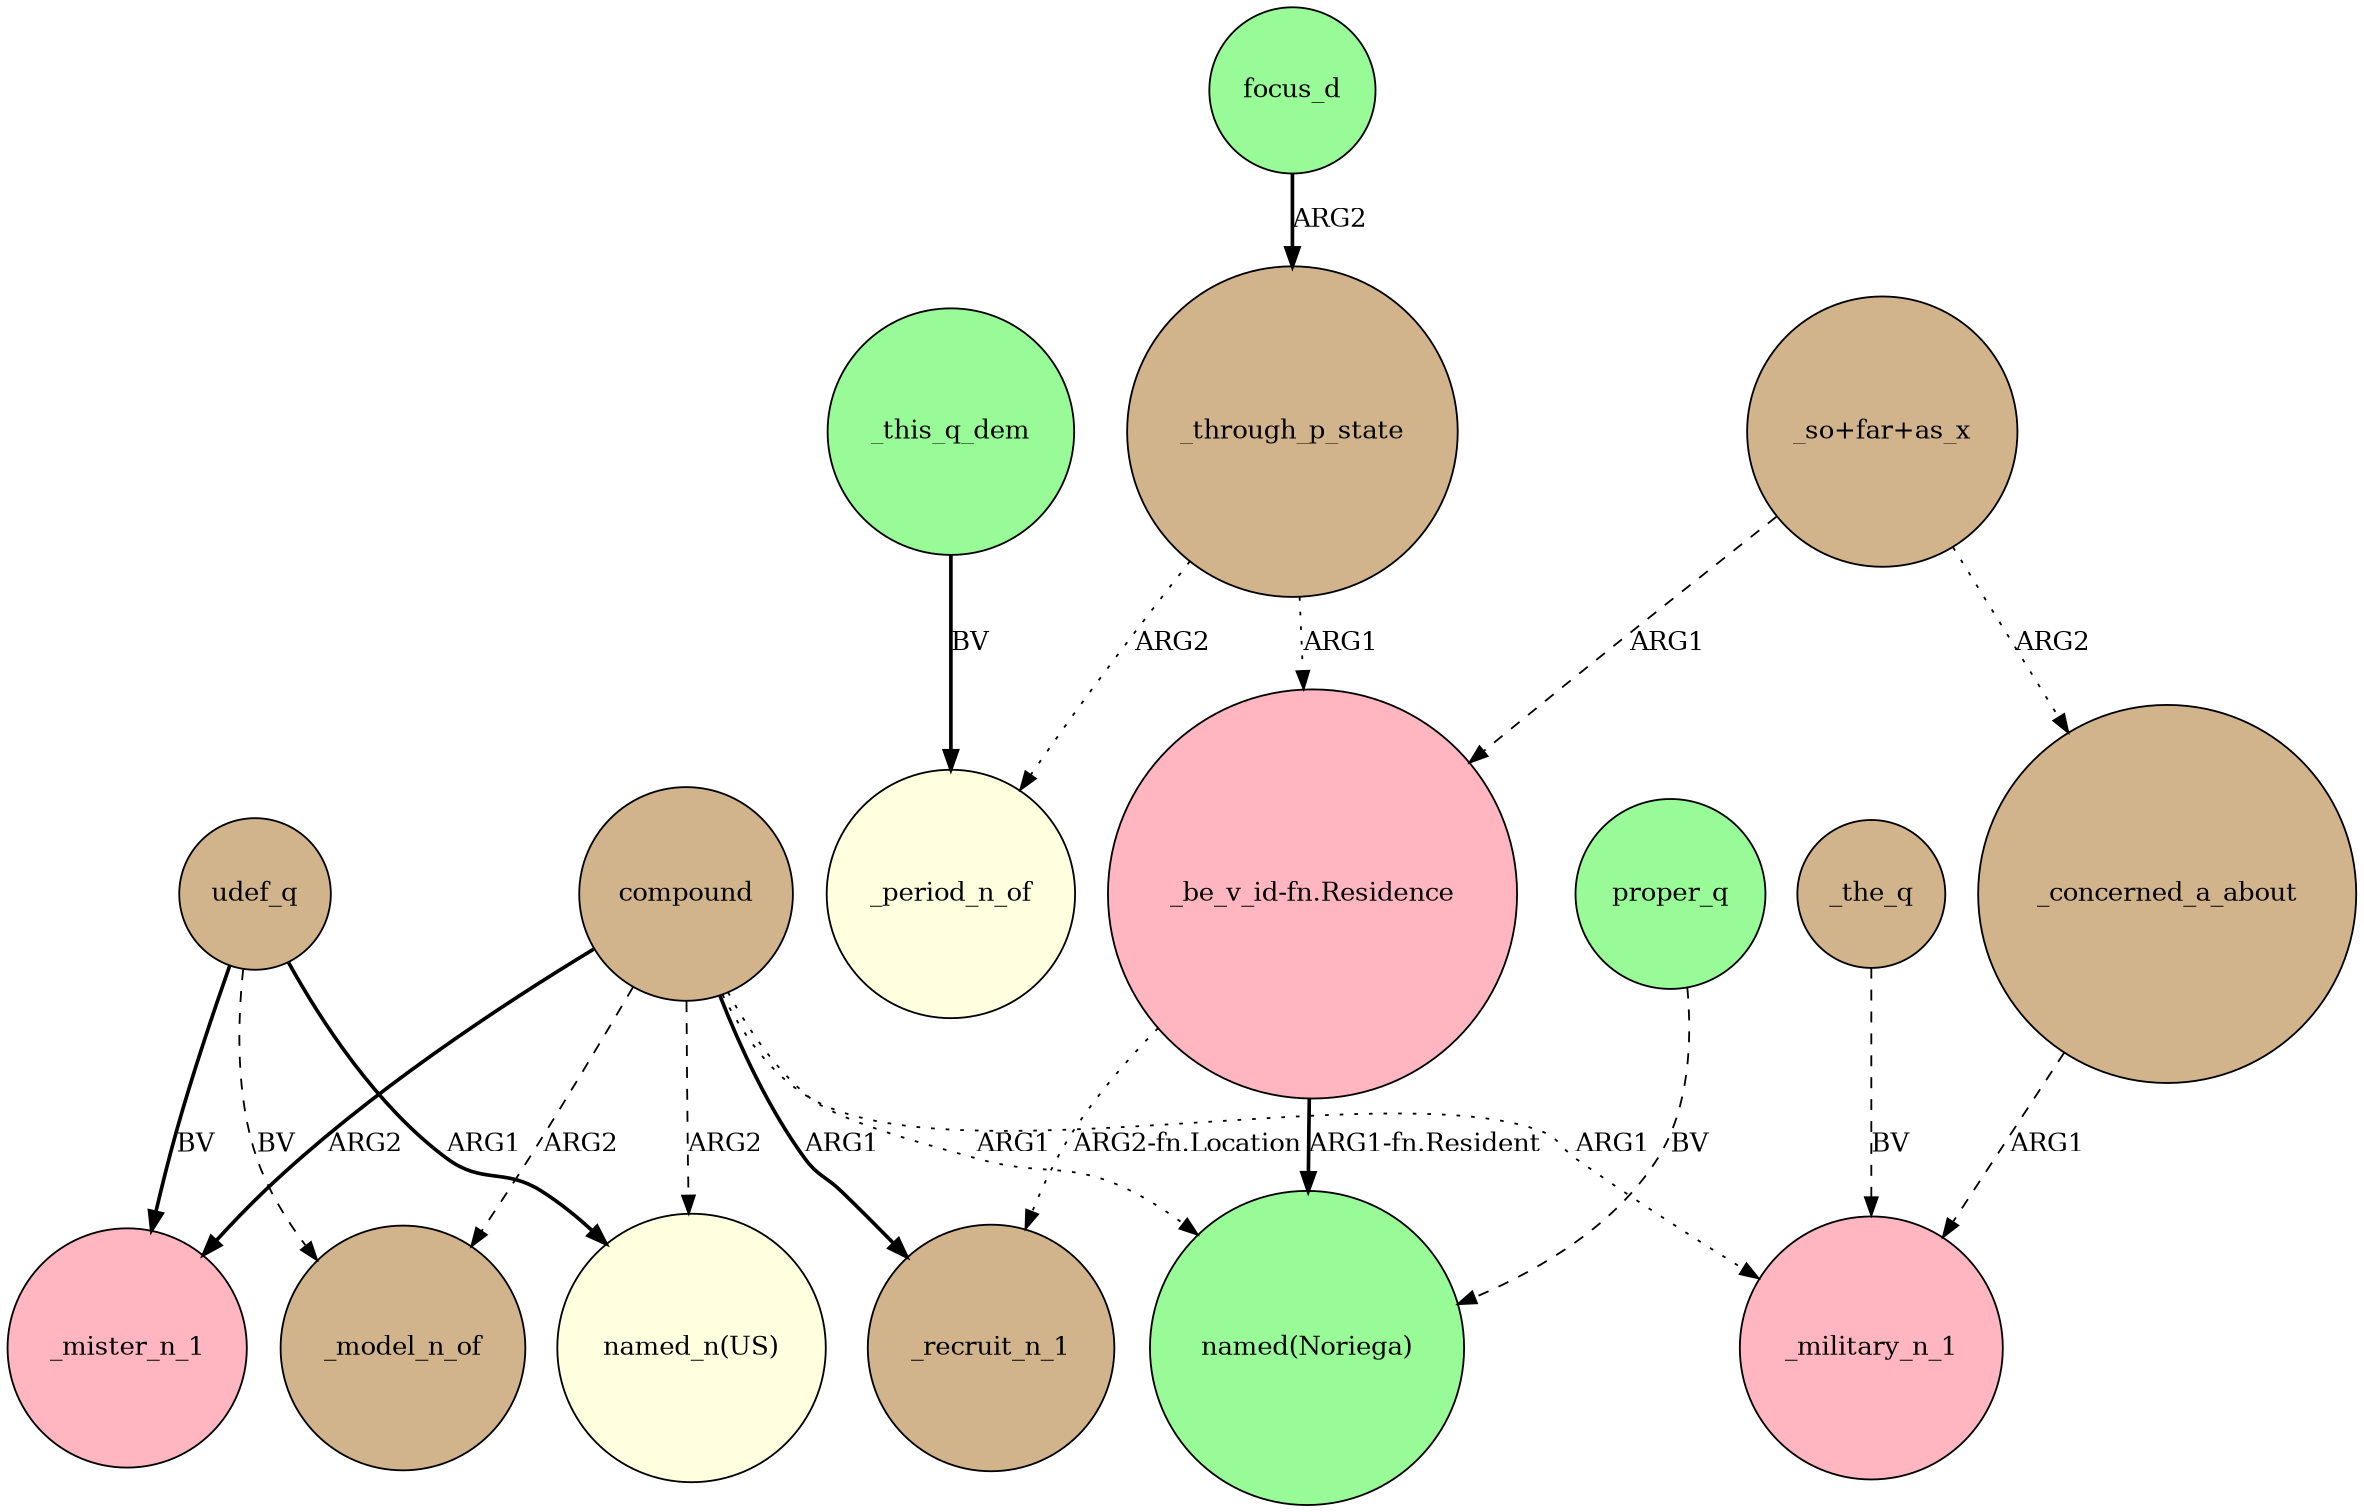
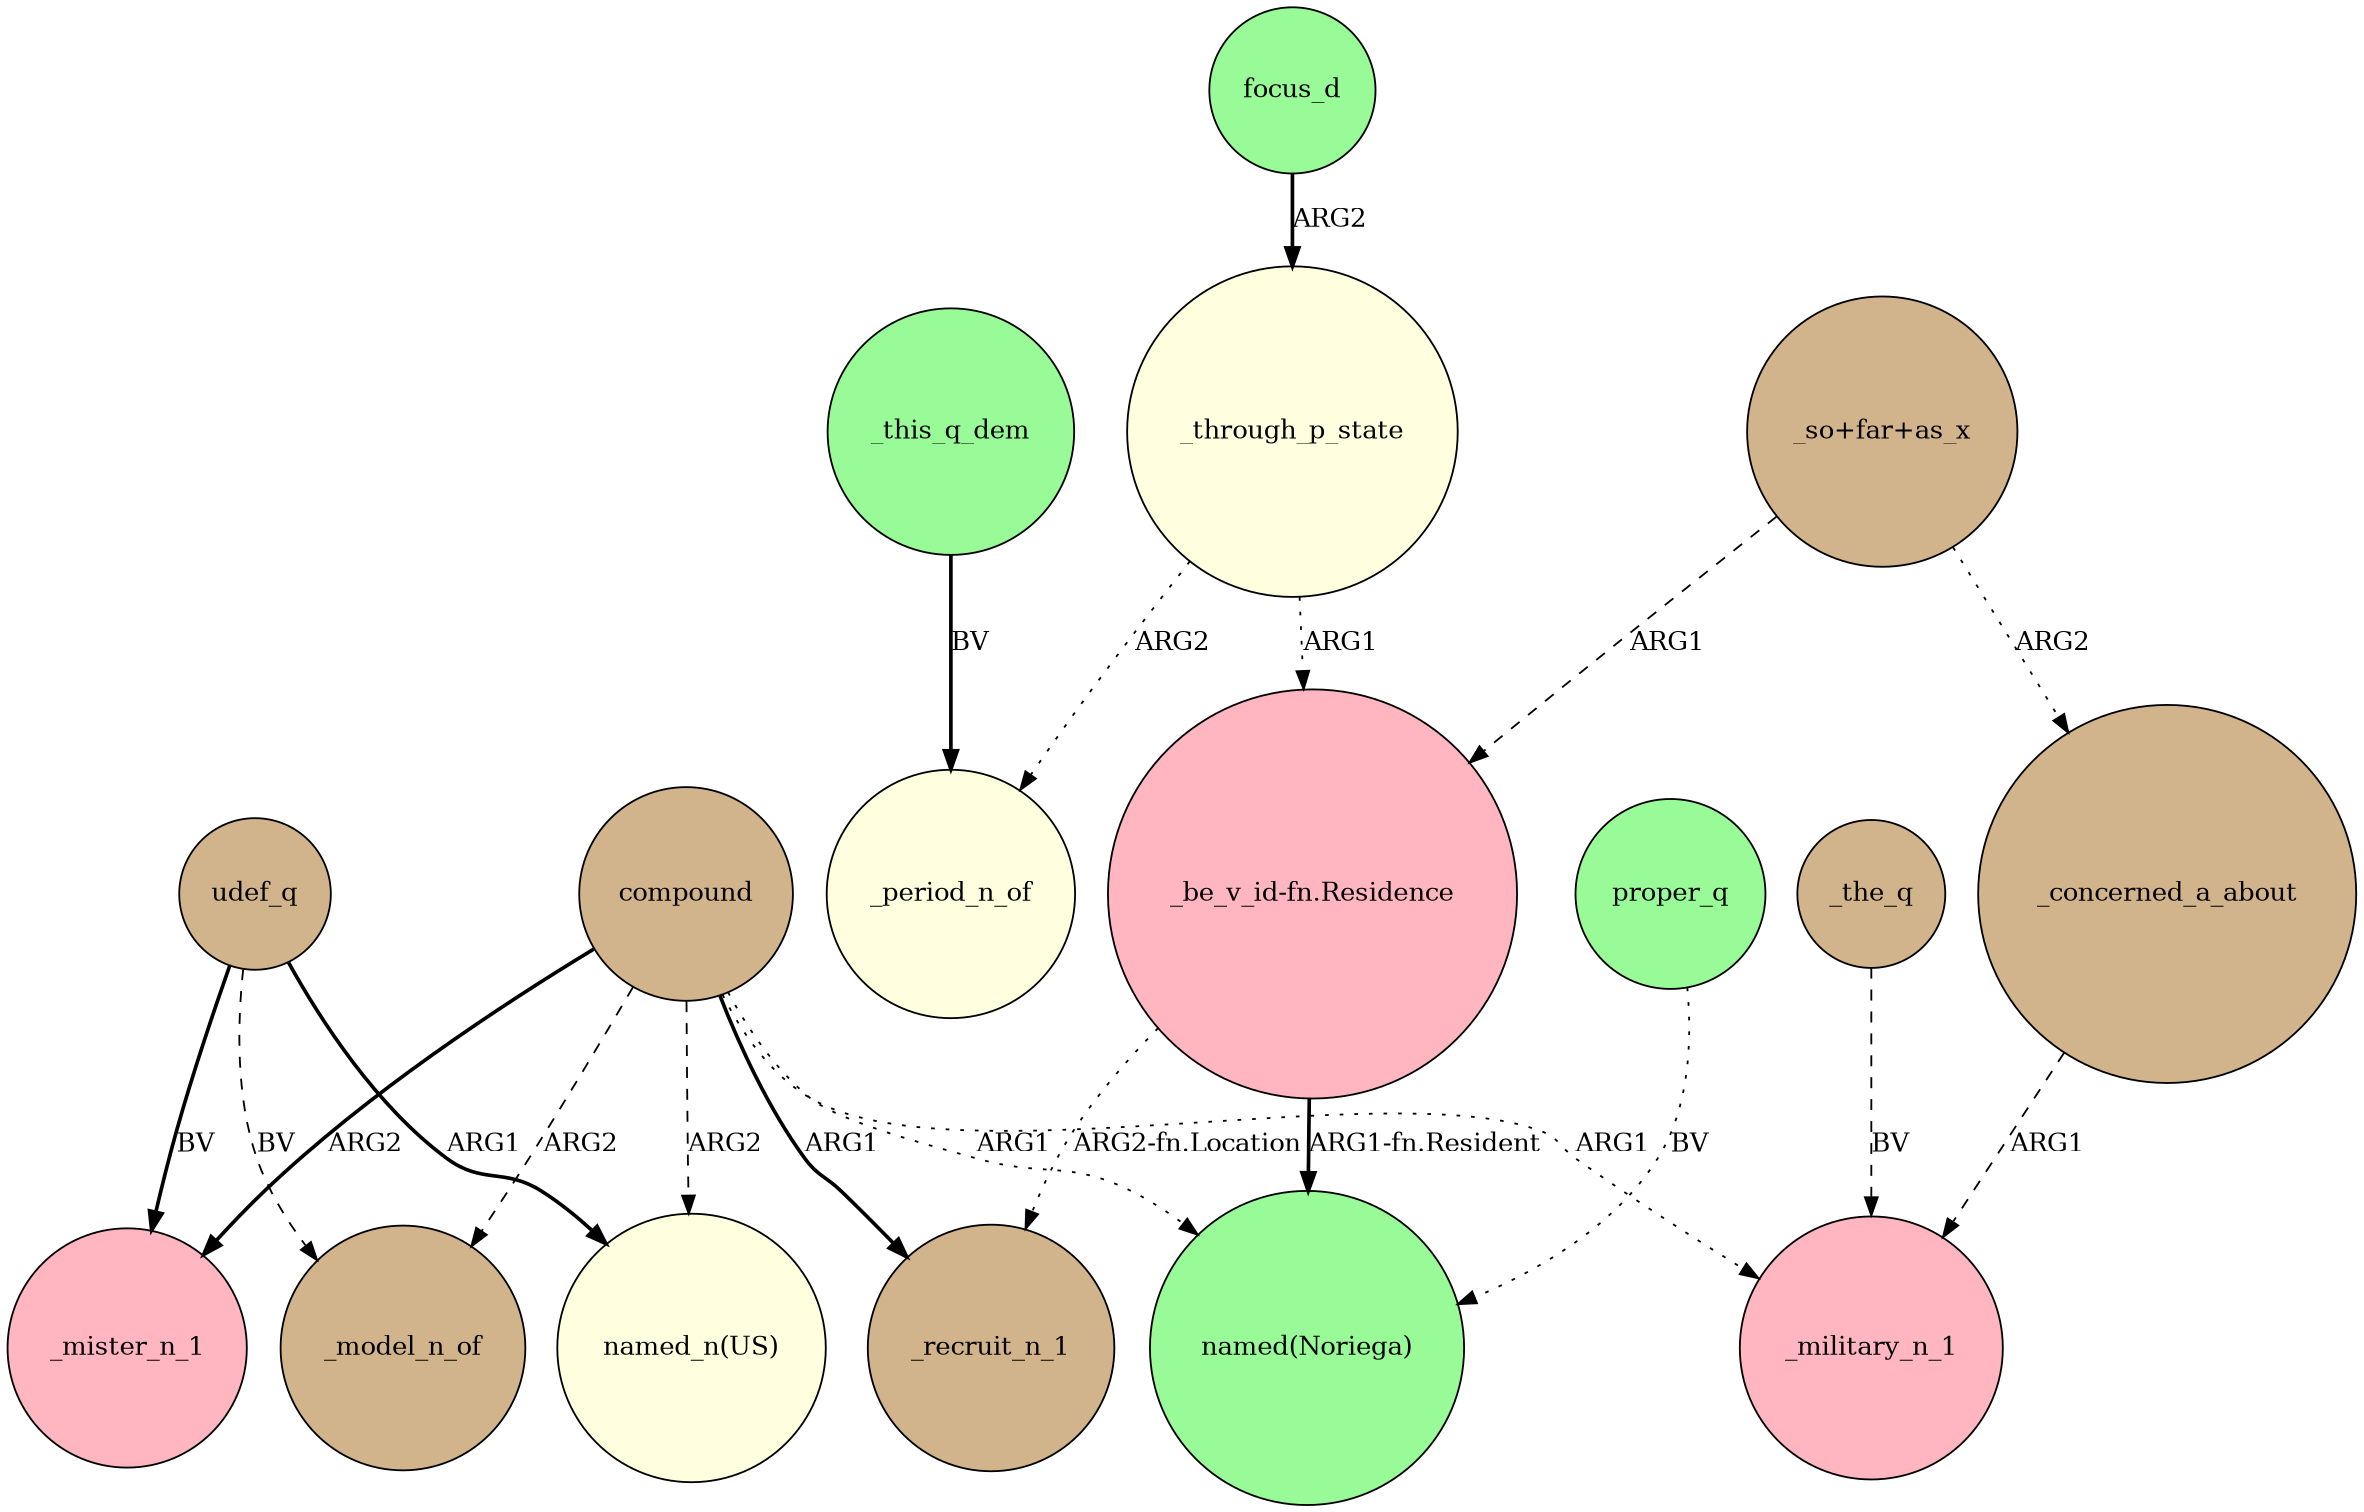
(1292, 432) -> (1292, 432)
(1641, 1181) -> (1641, 1181)
